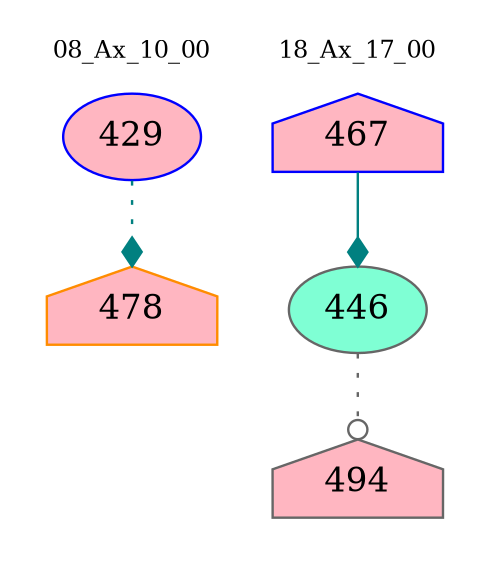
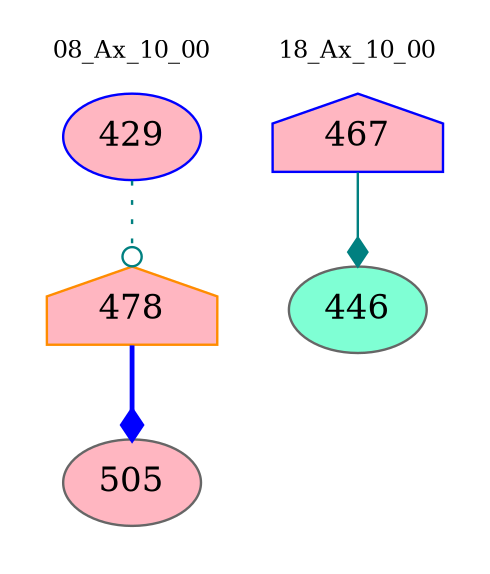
(358, 52) -> (358, 52)
(132, 214) -> (132, 214)
none -> (132, 483)
(358, 483) -> none
